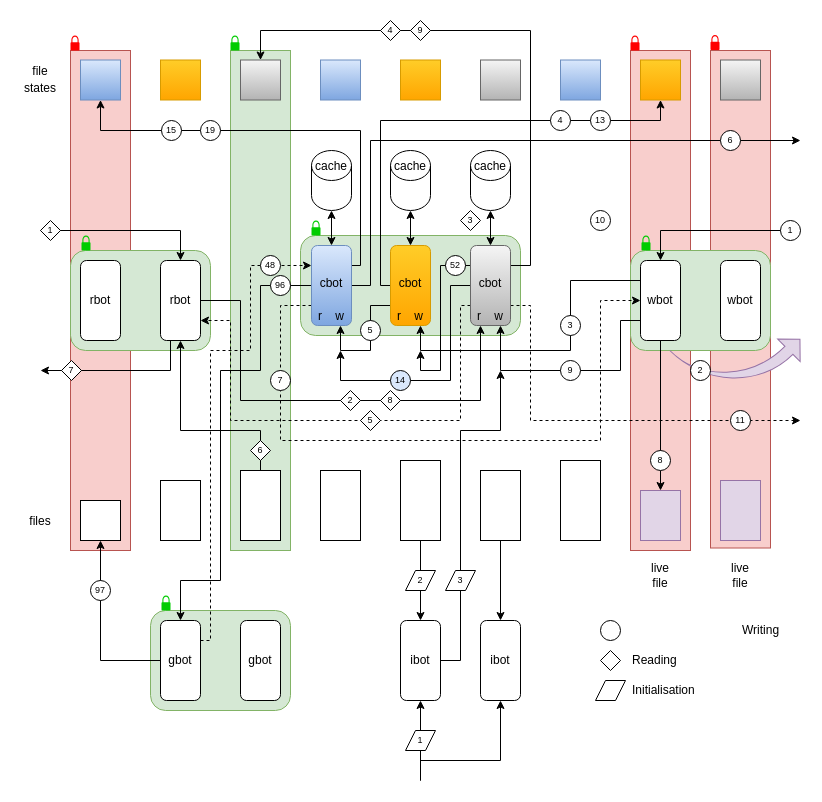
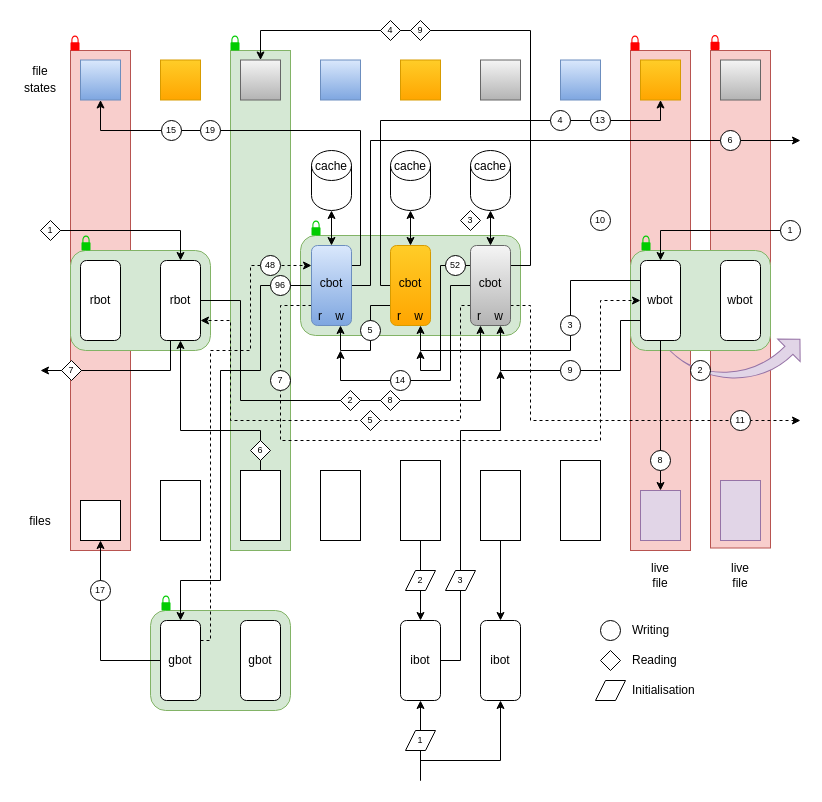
(401, 381) -> (401, 381)
(101, 591) -> (101, 591)
(761, 631) -> (651, 631)
